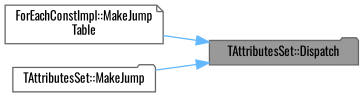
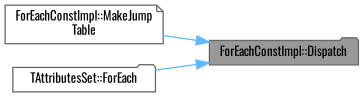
(284, 53) -> (284, 53)
(84, 80) -> (84, 80)
